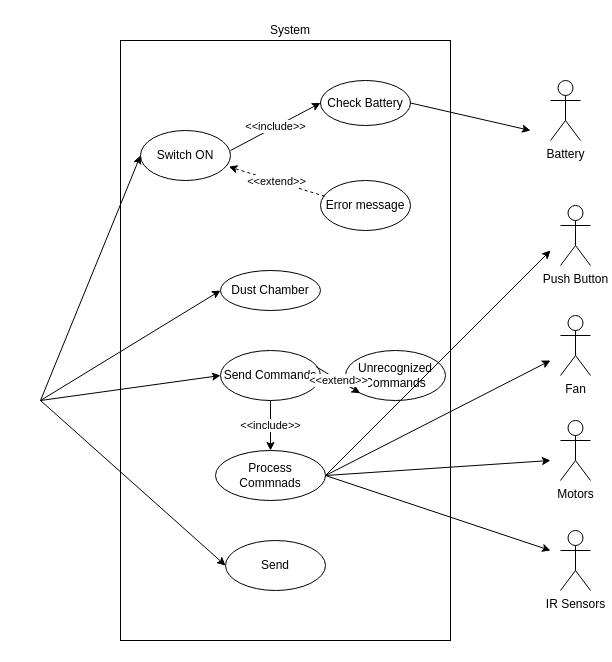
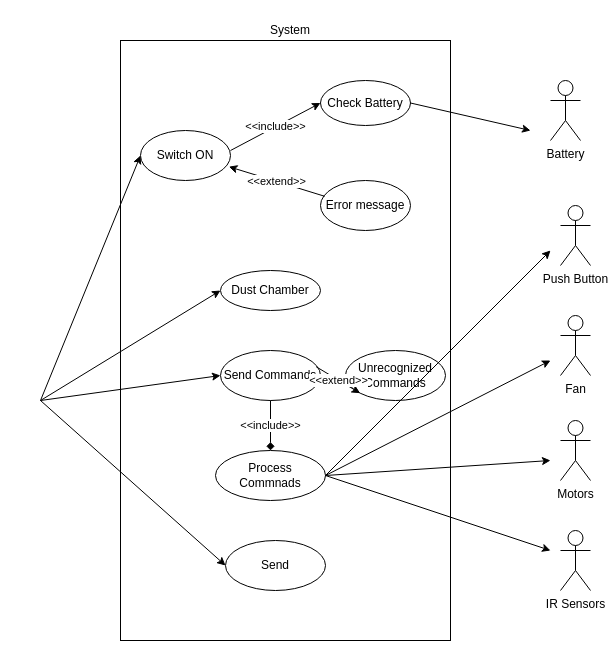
(309, 192) -> (309, 192)
(271, 442) -> (271, 442)
